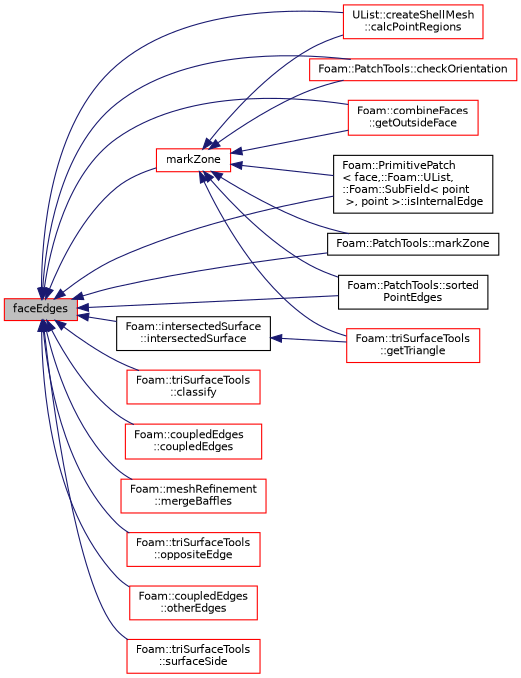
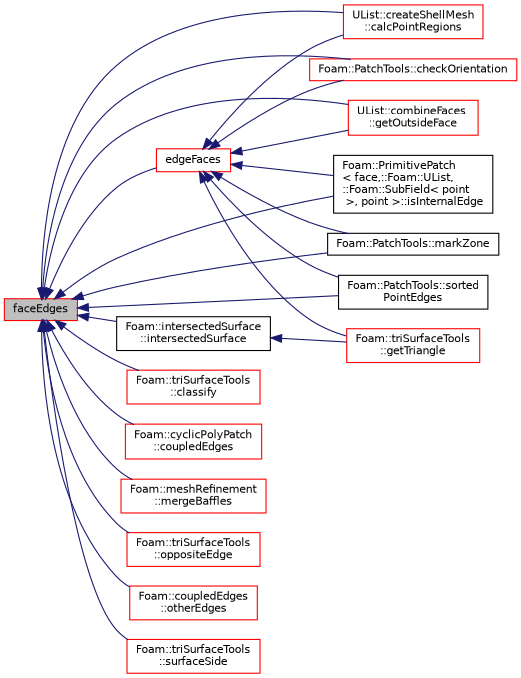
(413, 118) -> (413, 118)
(194, 160) -> (194, 160)
(194, 442) -> (194, 442)
